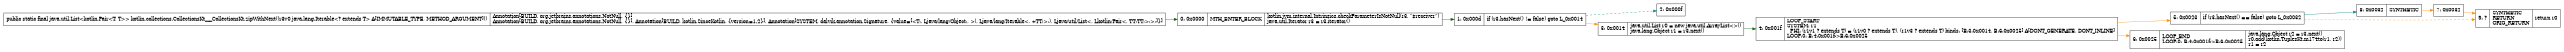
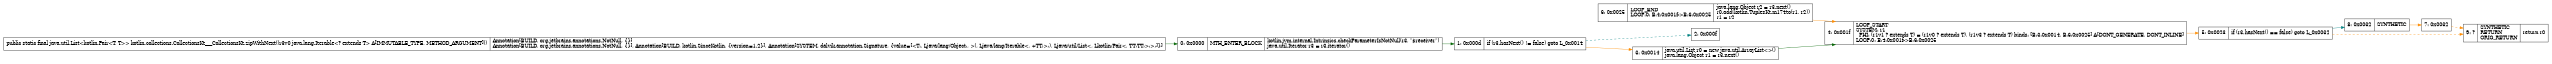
(2468, 13) -> (2456, 27)
(2122, 36) -> (1822, 21)
